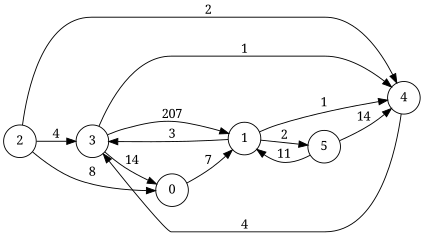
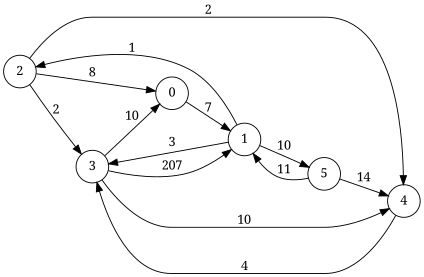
(244, 49) -> (244, 221)
(318, 114) -> (154, 58)
(56, 134) -> (56, 110)
(284, 135) -> (284, 146)
(132, 161) -> (132, 116)
